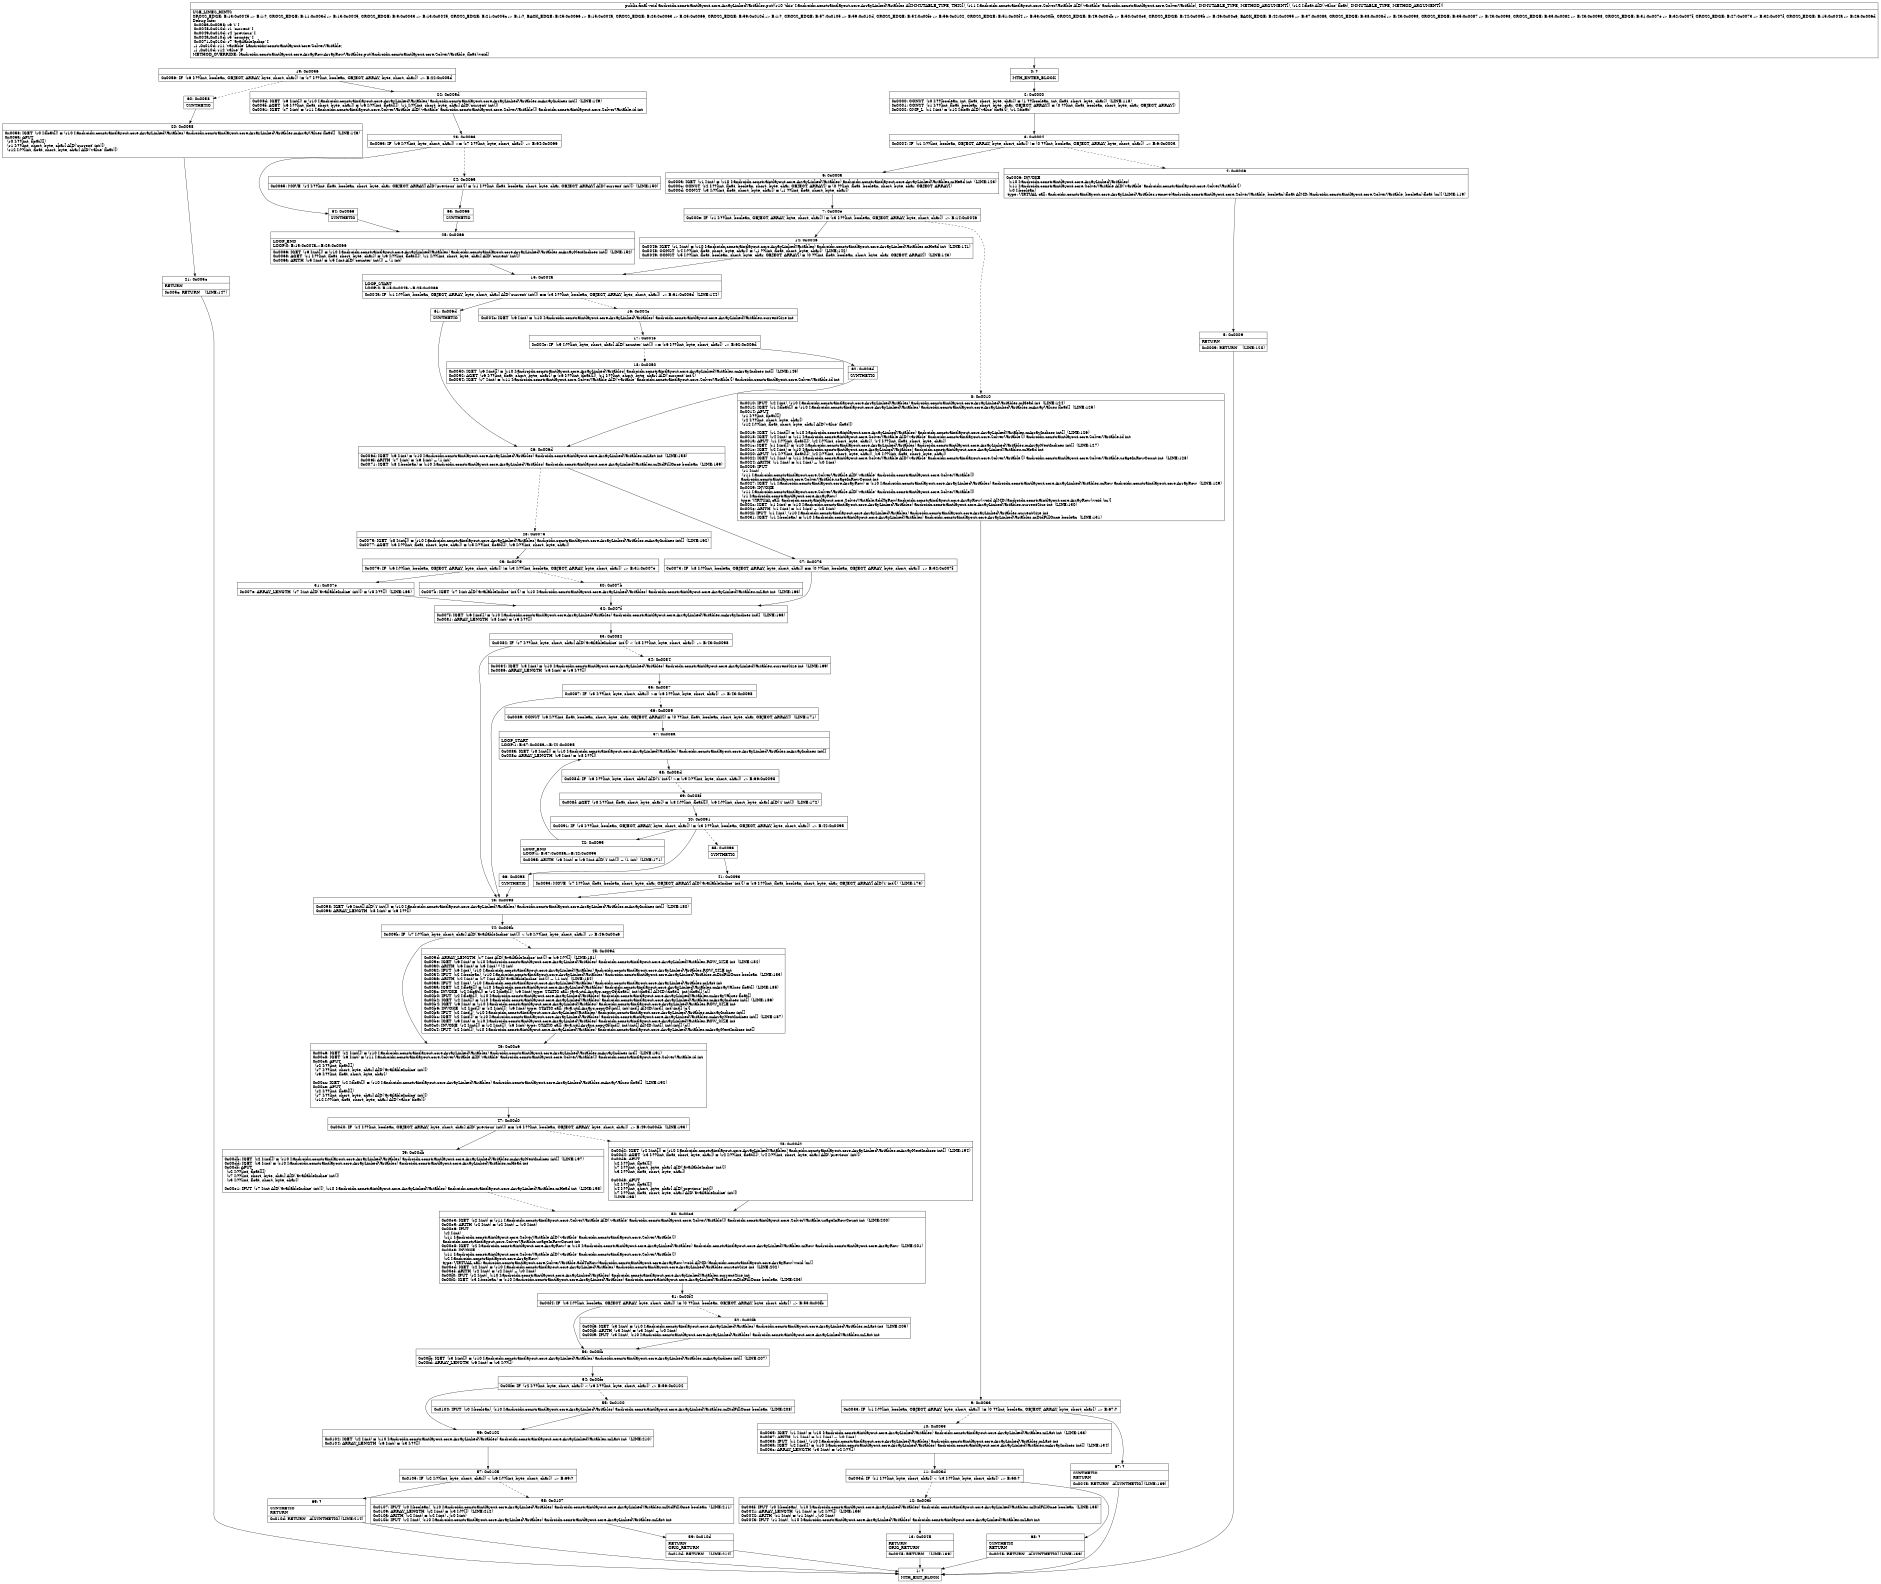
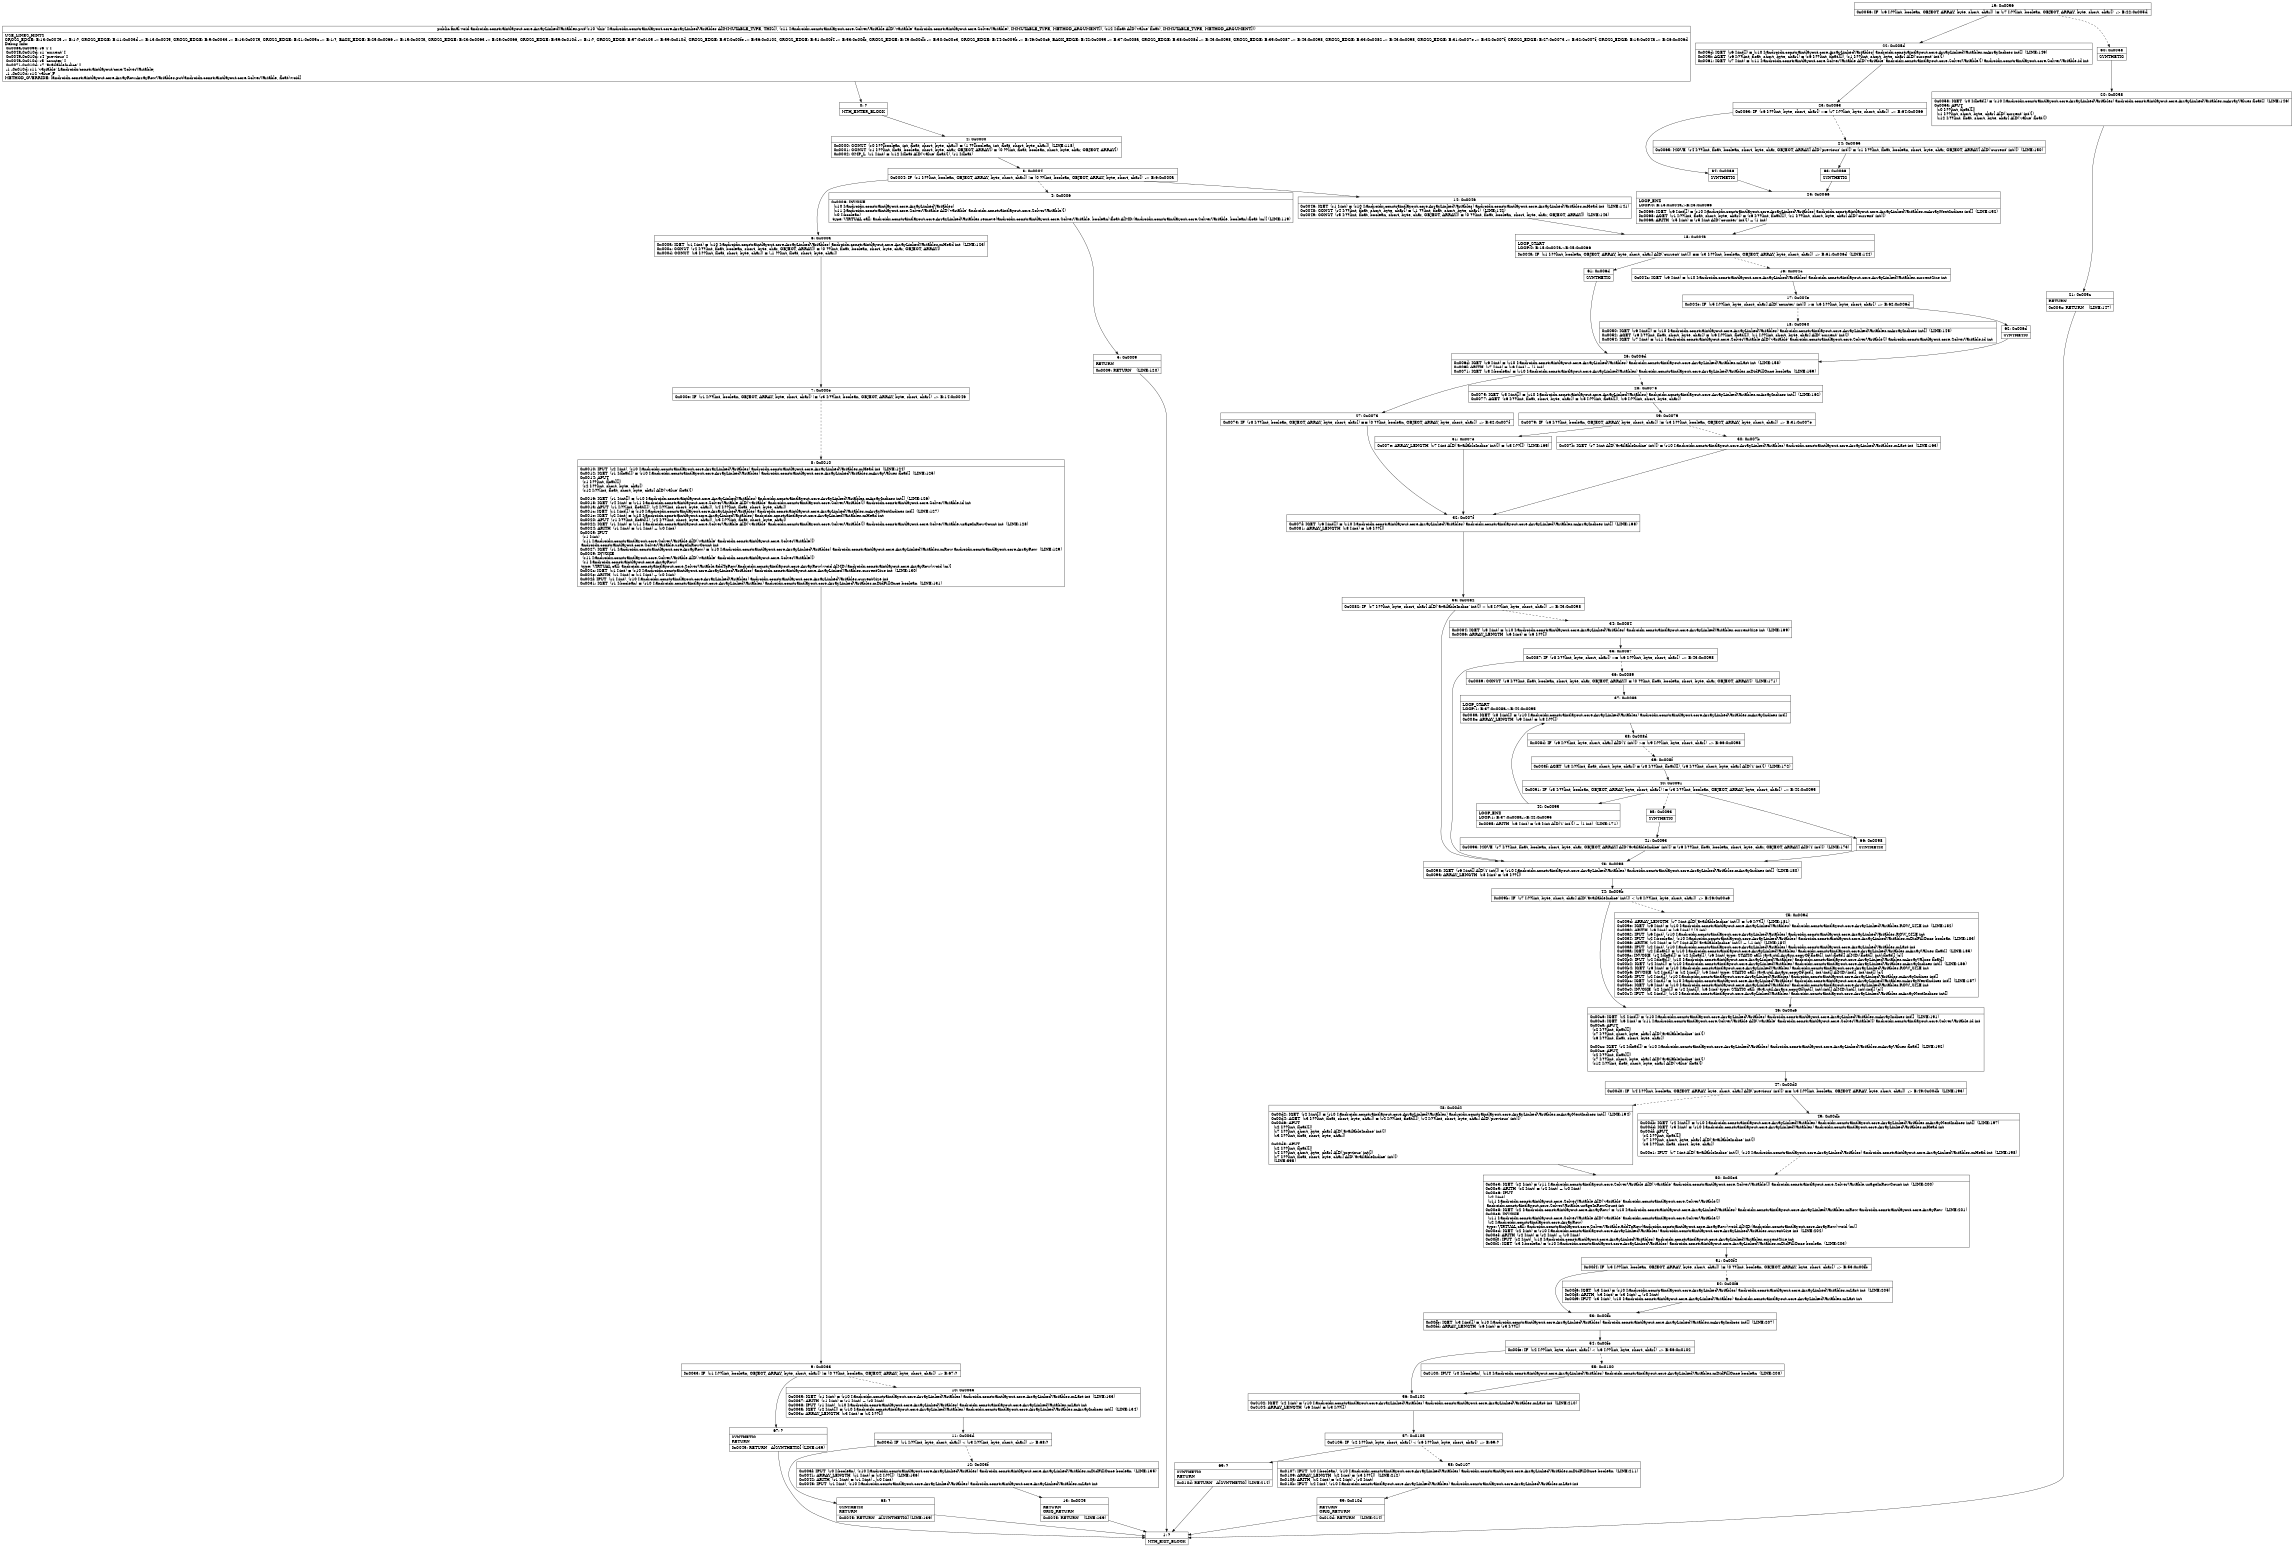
(822, 228) -> (1250, 188)
(624, 1197) -> (1284, 1161)
